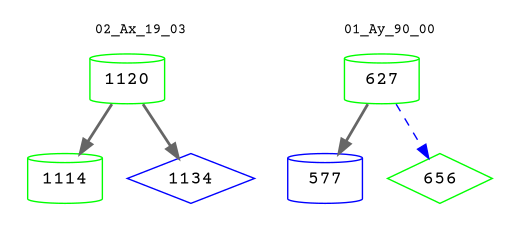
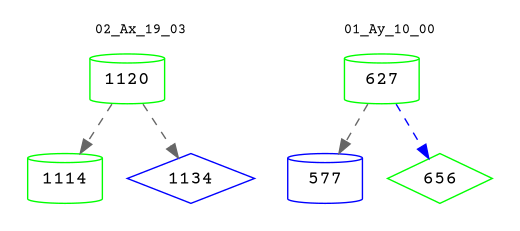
(390, 30) -> (390, 30)
(100, 123) -> (100, 123)
(357, 123) -> (357, 123)
(157, 125) -> (157, 125)
